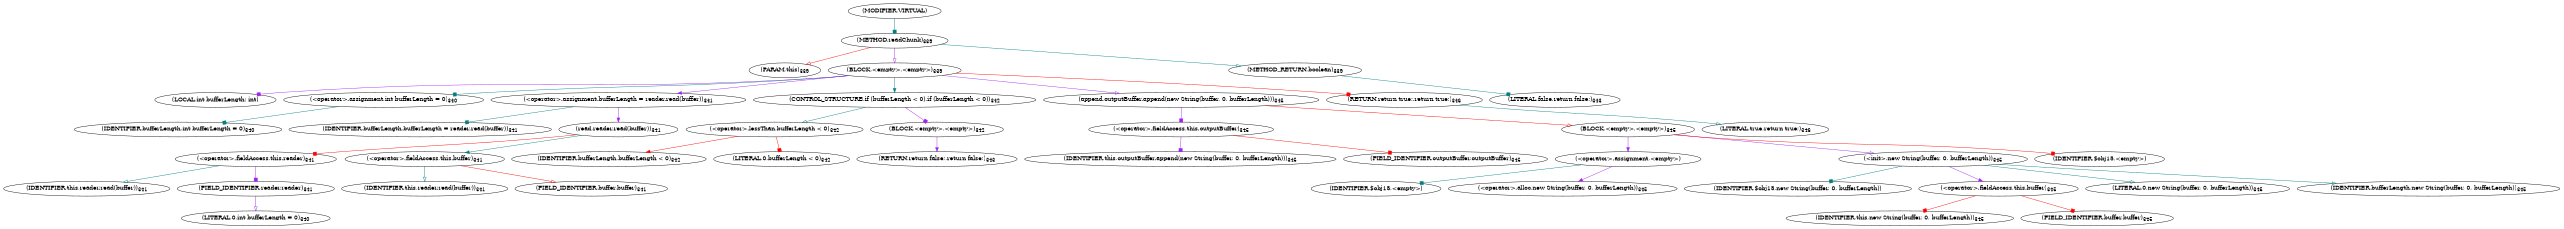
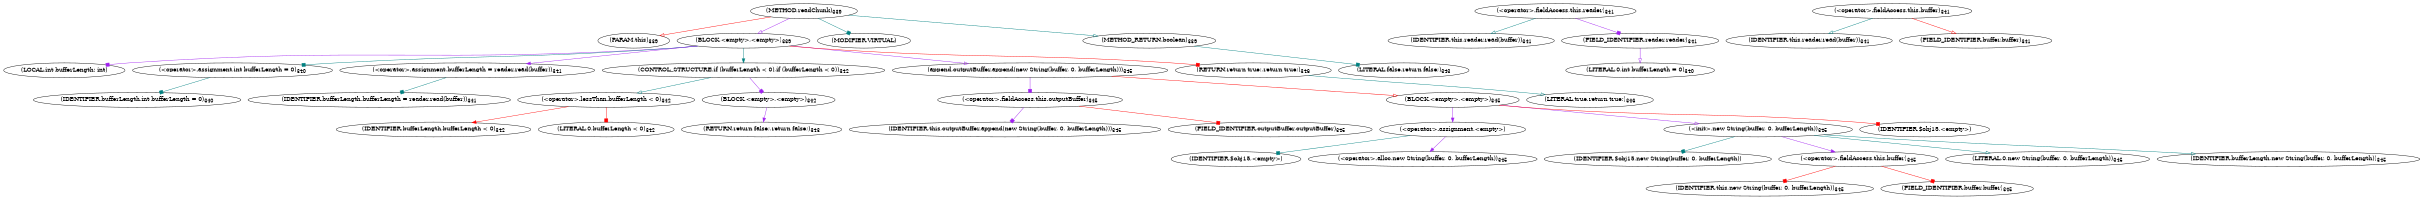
(895, 24) -> (832, 25)
(618, 130) -> none
